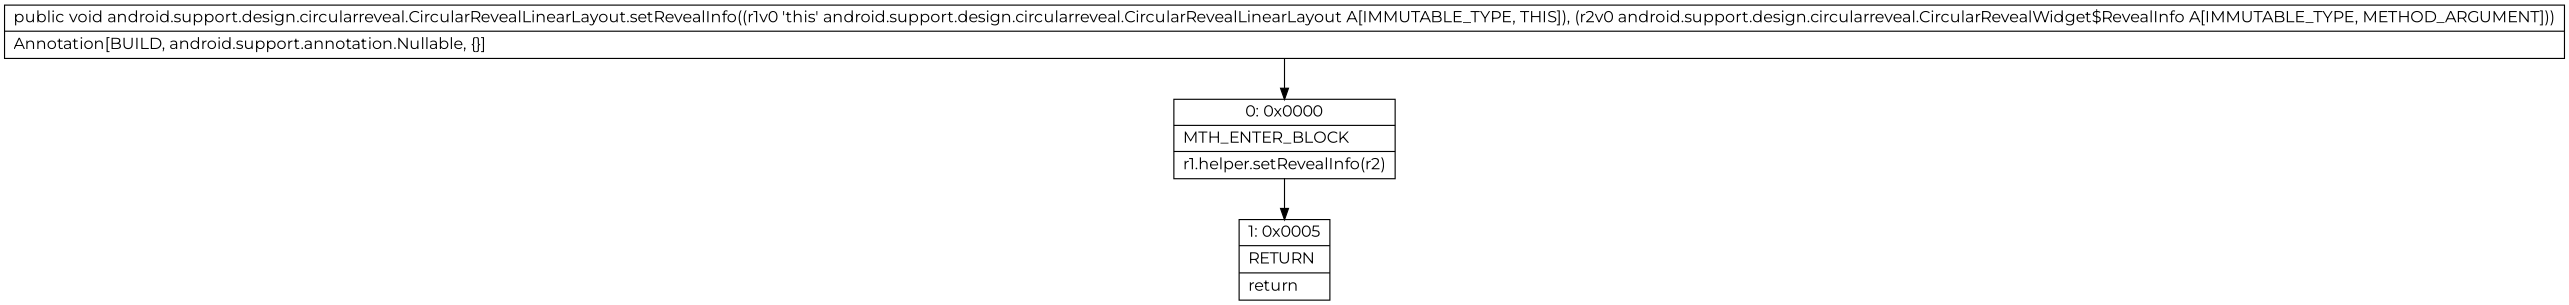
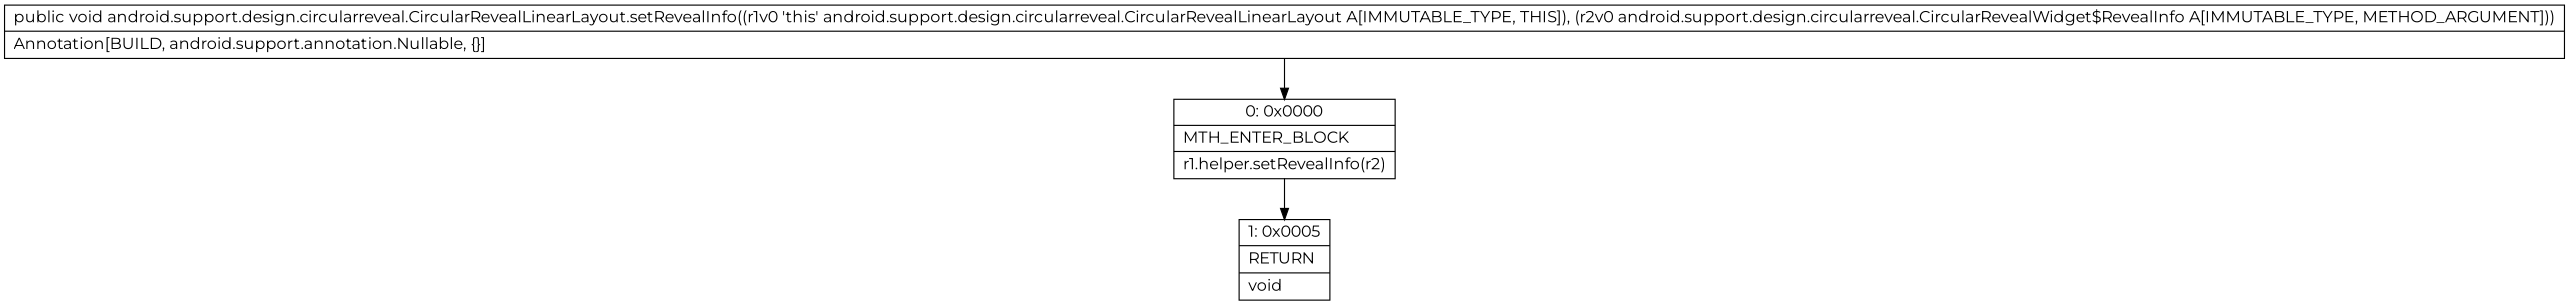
(1274, 286) -> (1266, 286)
